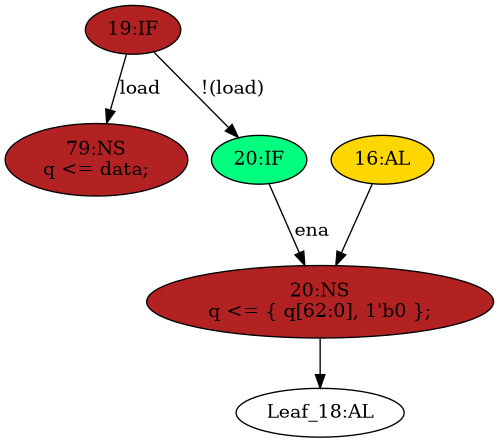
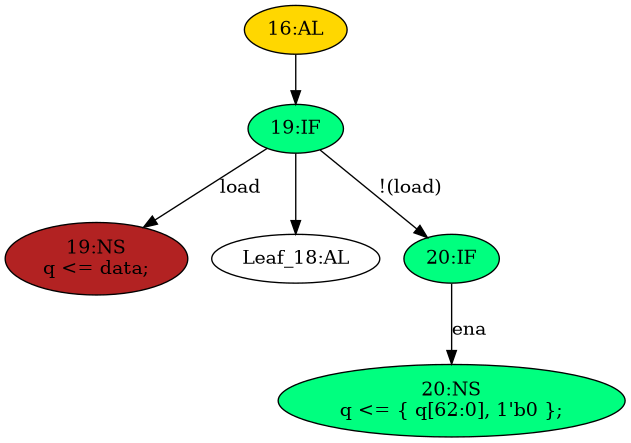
(133, 30) -> (296, 129)
(96, 160) -> (96, 259)
(357, 219) -> (296, 73)
(320, 302) -> (452, 401)
(320, 356) -> (296, 187)
